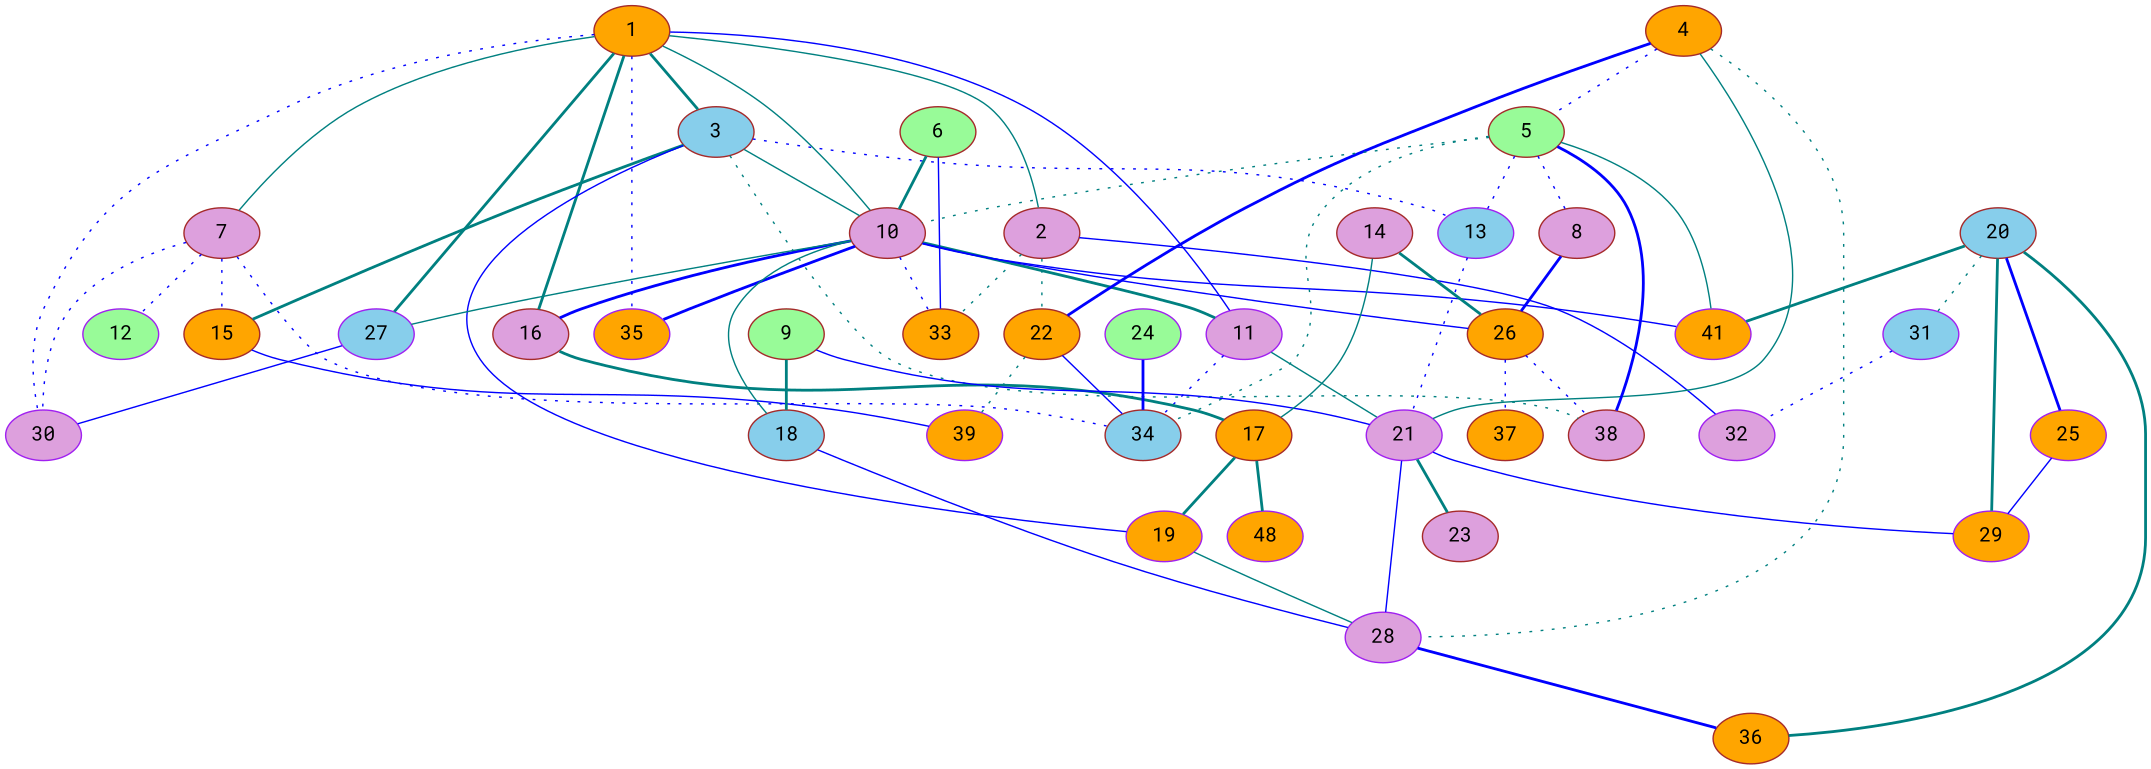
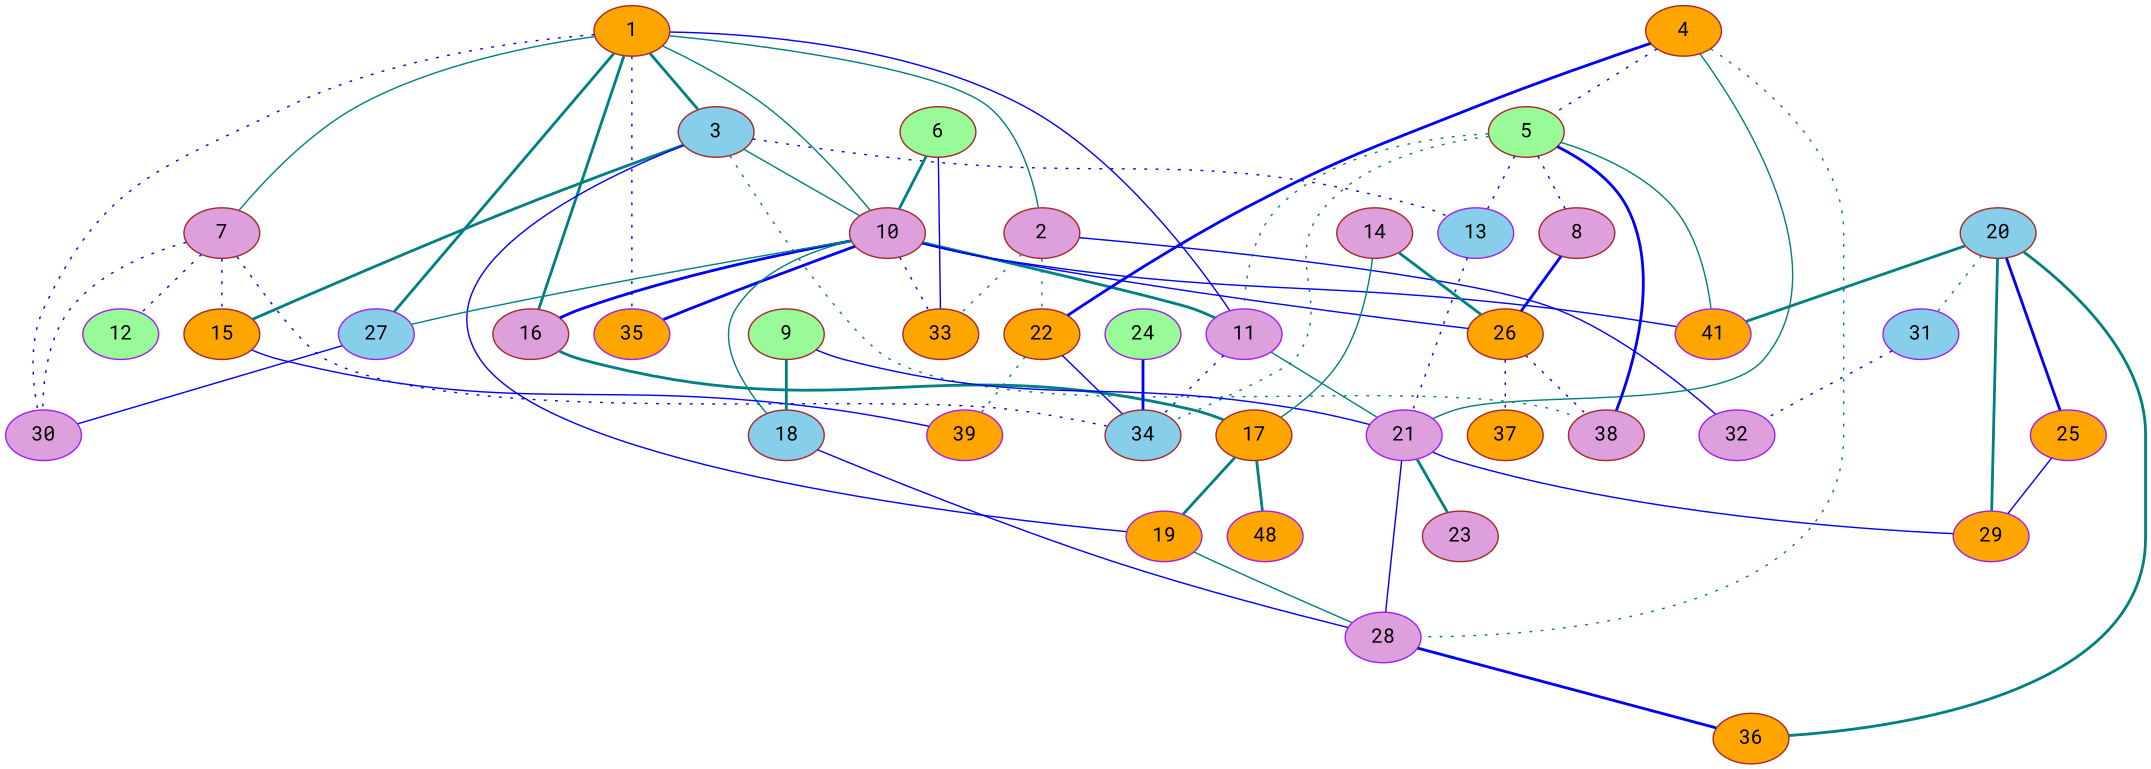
(1162, 180) -> (1297, 191)
